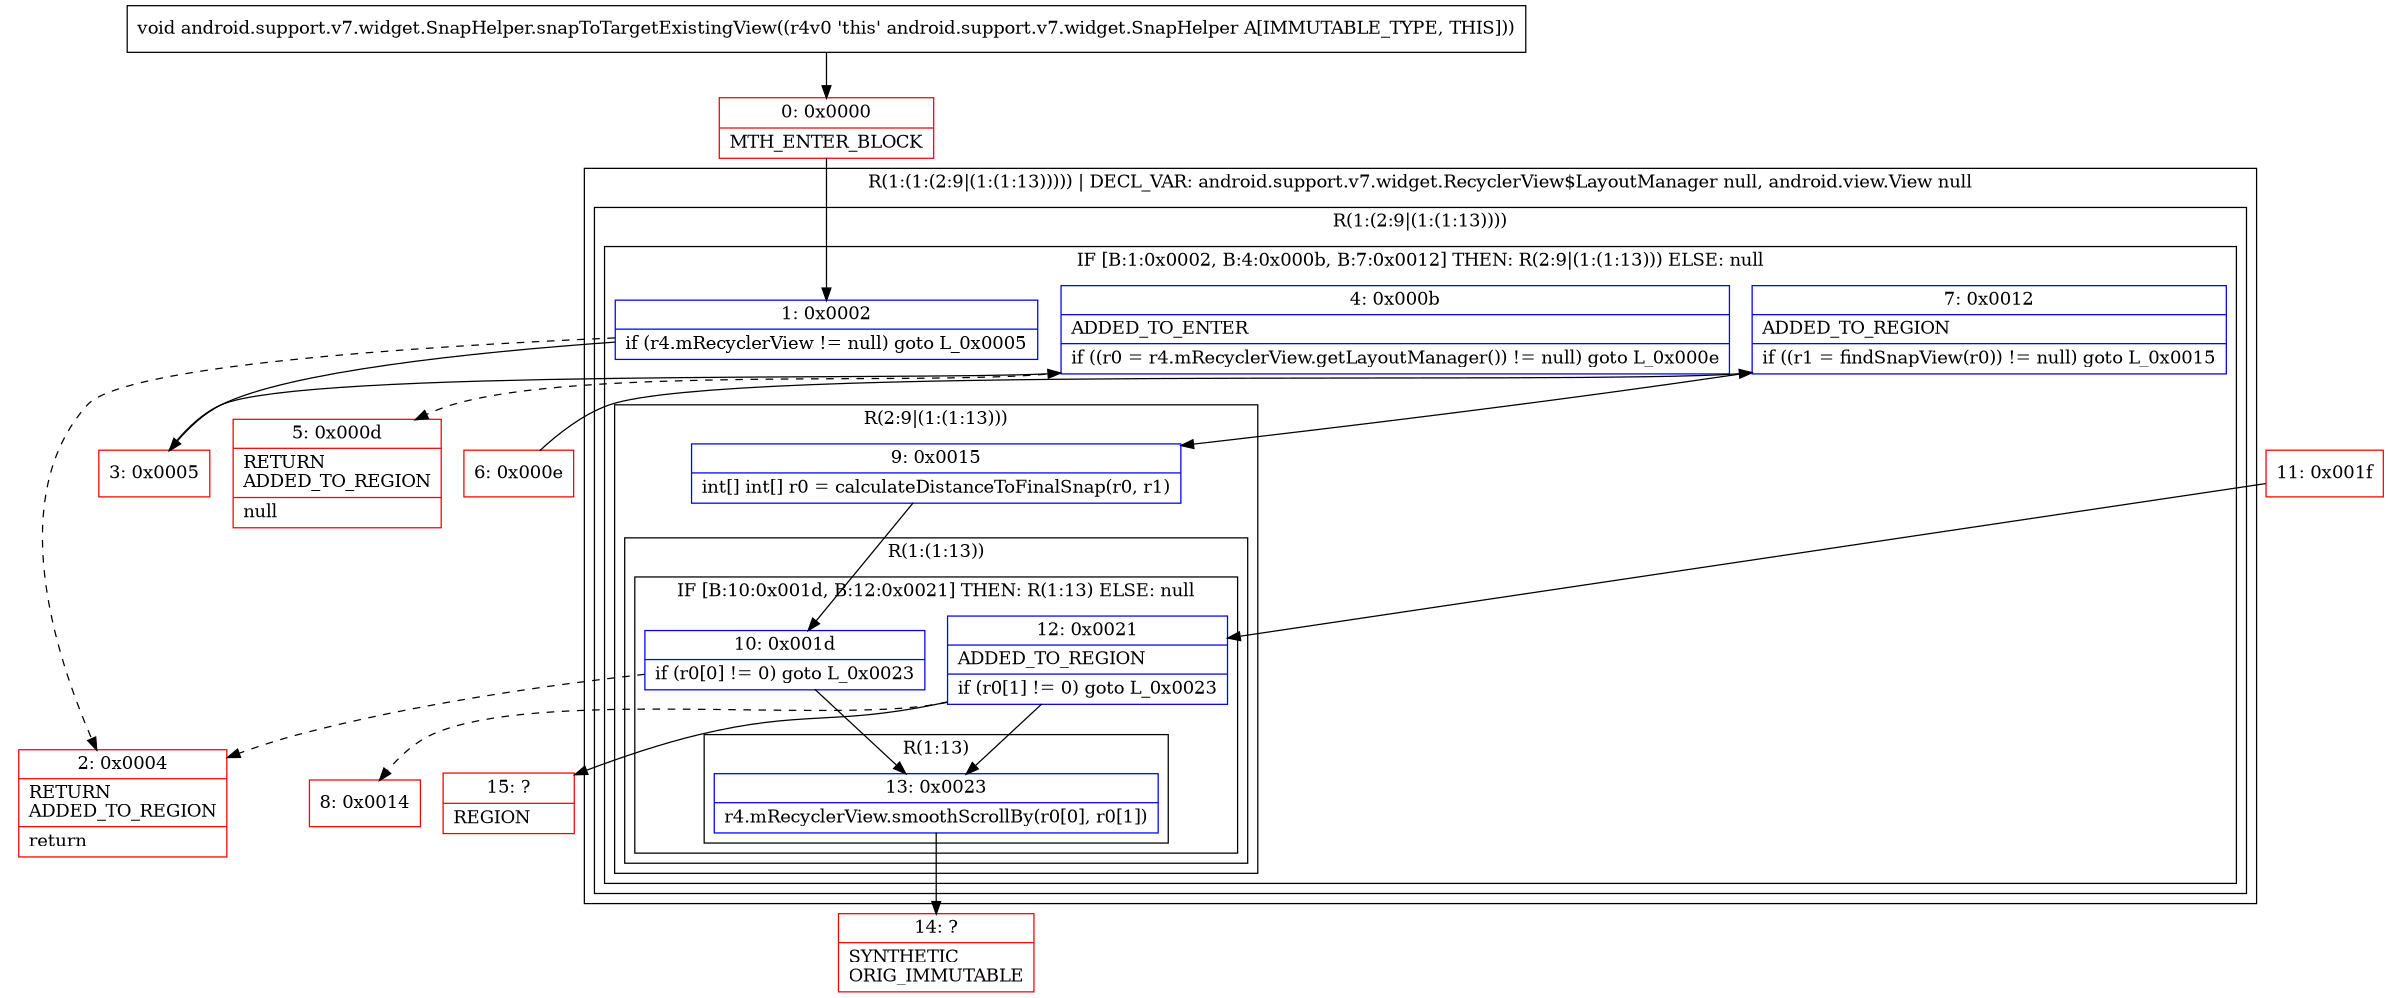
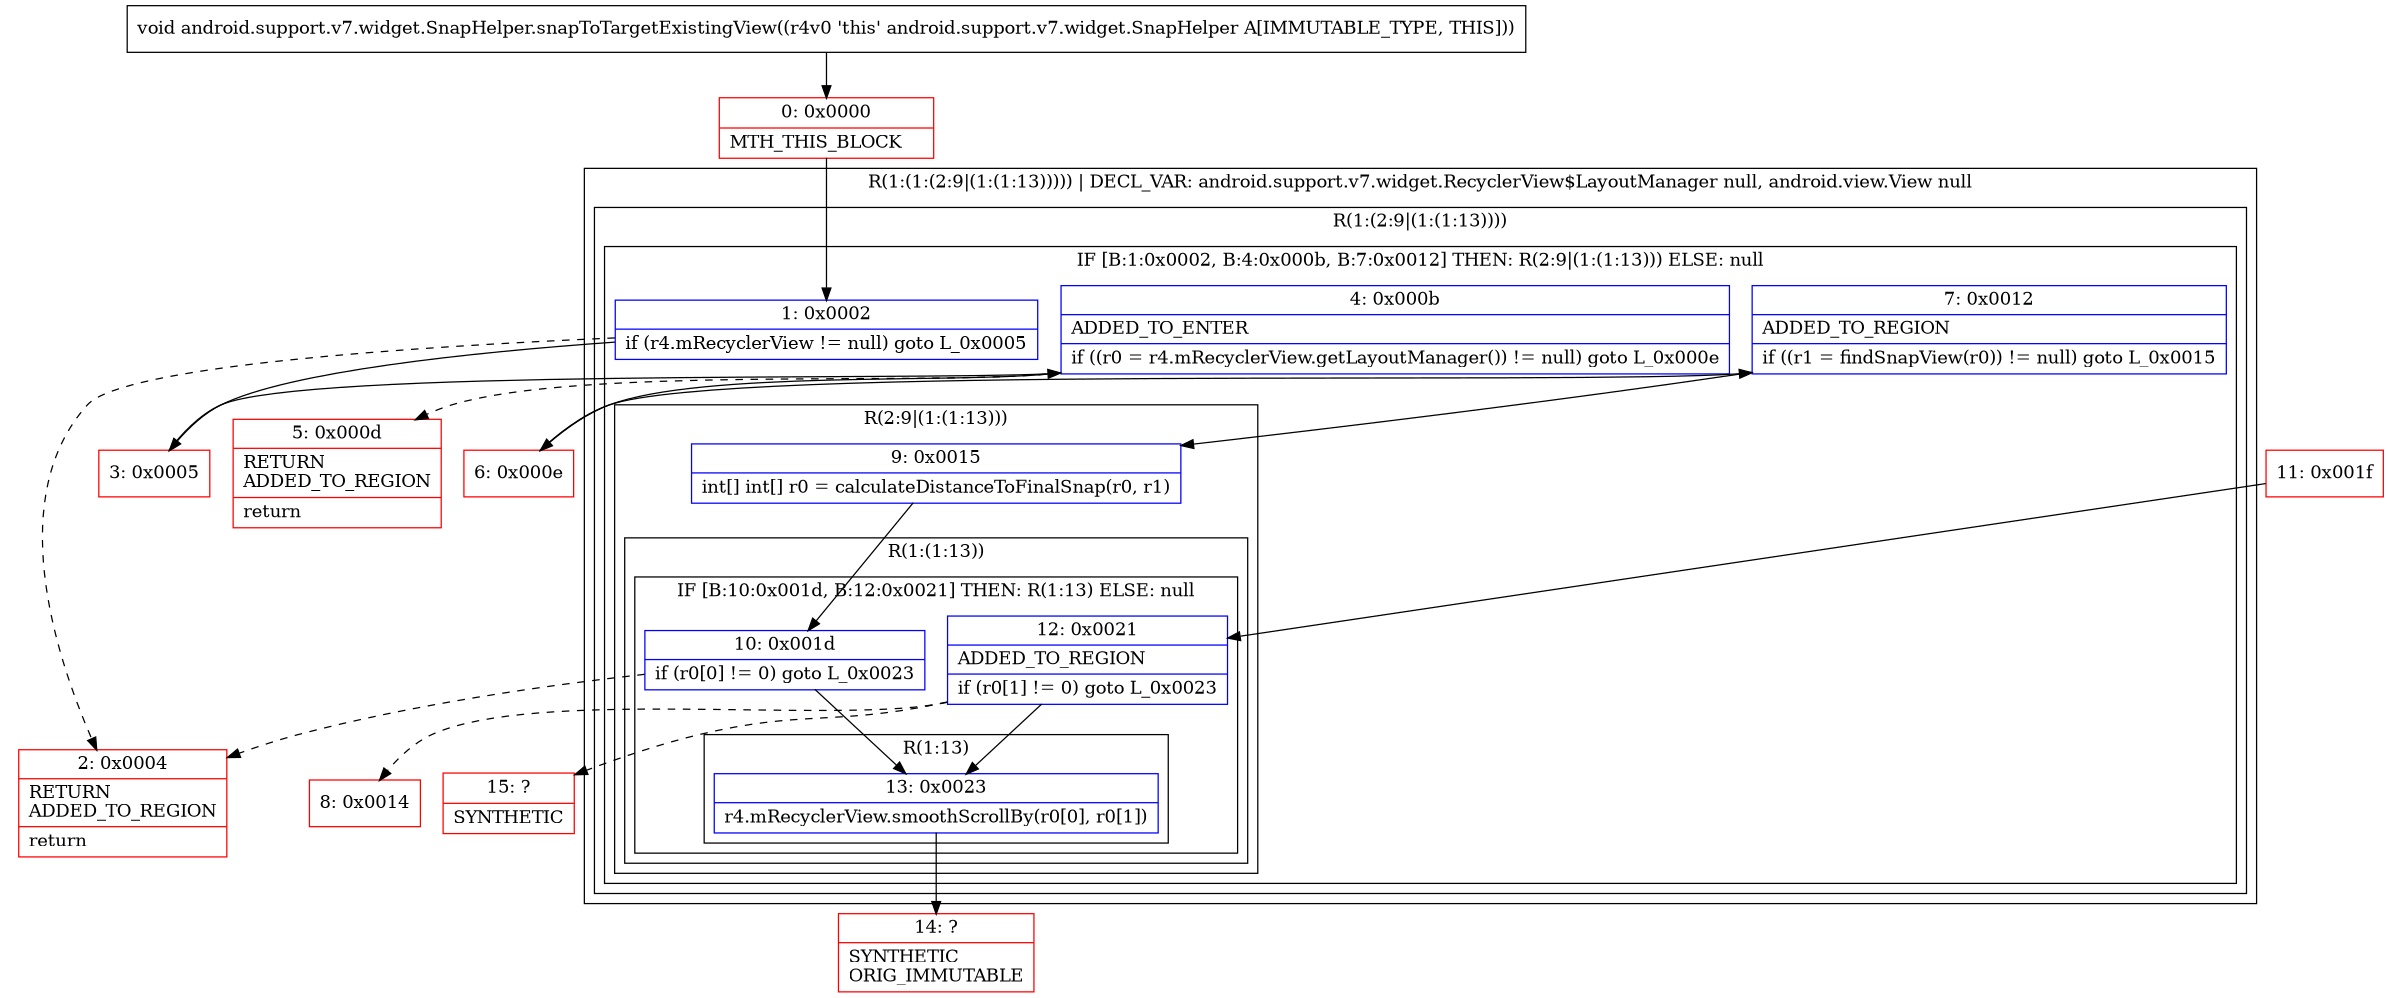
(826, 143) -> (816, 143)
none -> (799, 381)
(261, 512) -> (272, 512)
(765, 723) -> (765, 723)
(492, 818) -> (509, 818)
